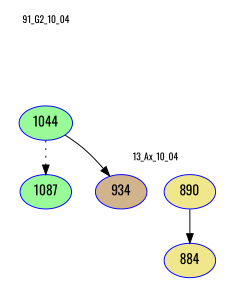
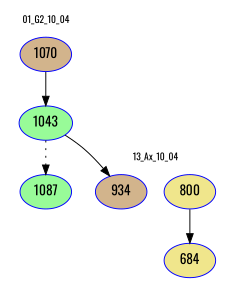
(46, 21) -> (46, 21)
none -> (46, 54)
(46, 123) -> (46, 123)
(190, 192) -> (190, 192)
(190, 260) -> (190, 260)
